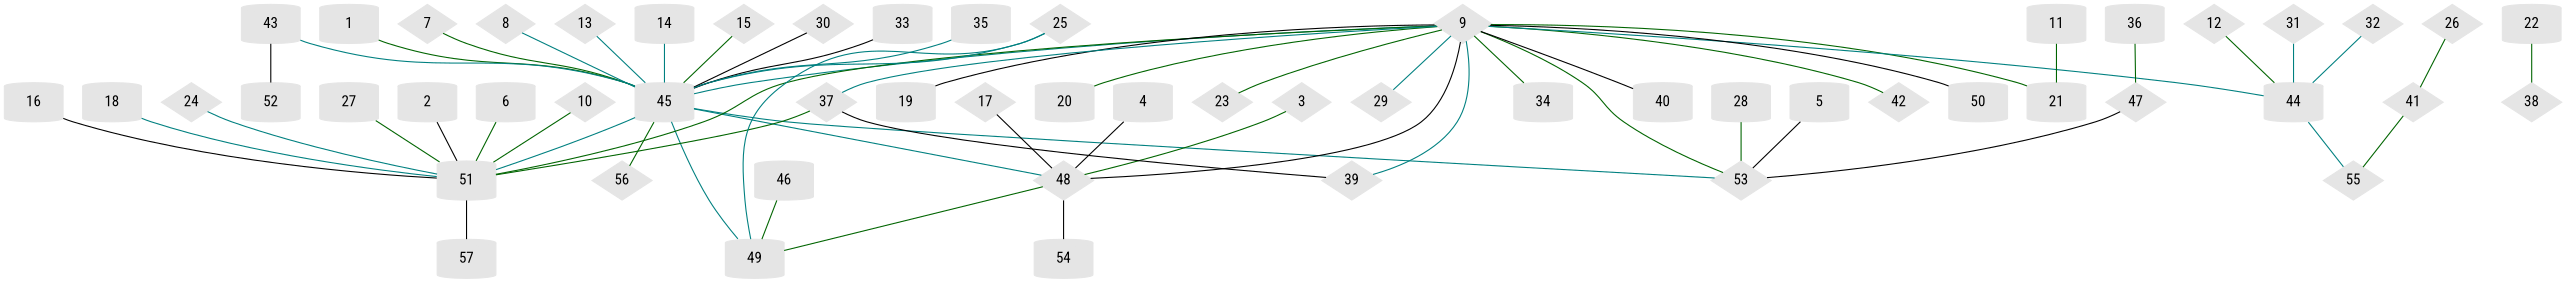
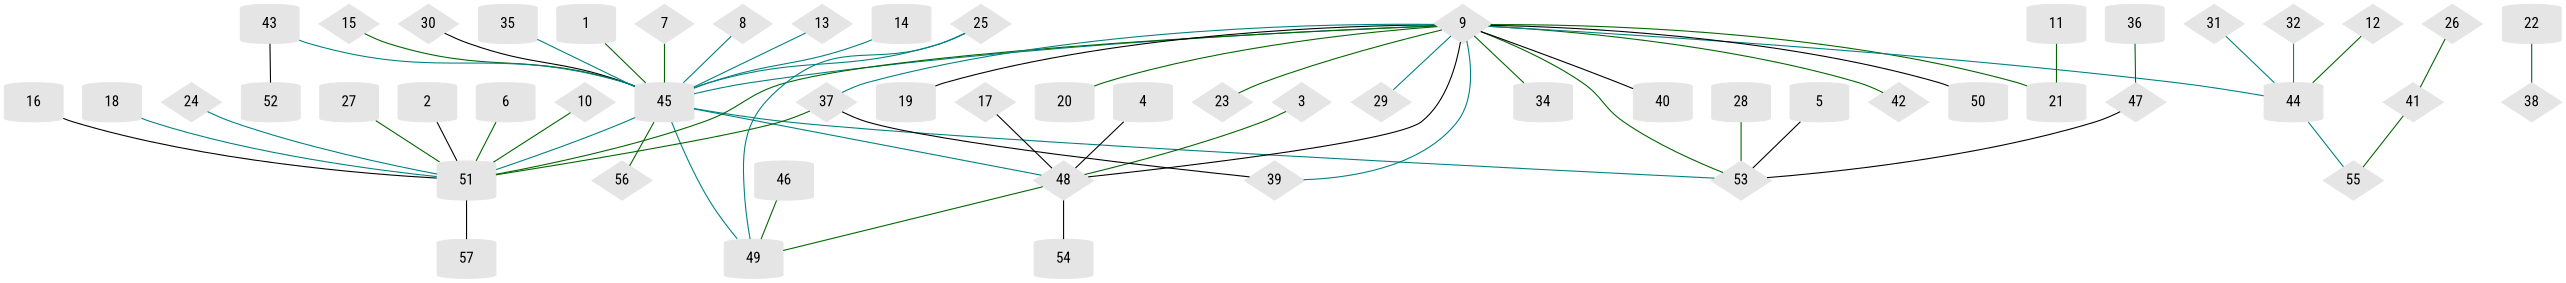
(903, 24) -> none
